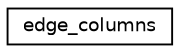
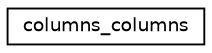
(90, 26) -> (106, 26)
